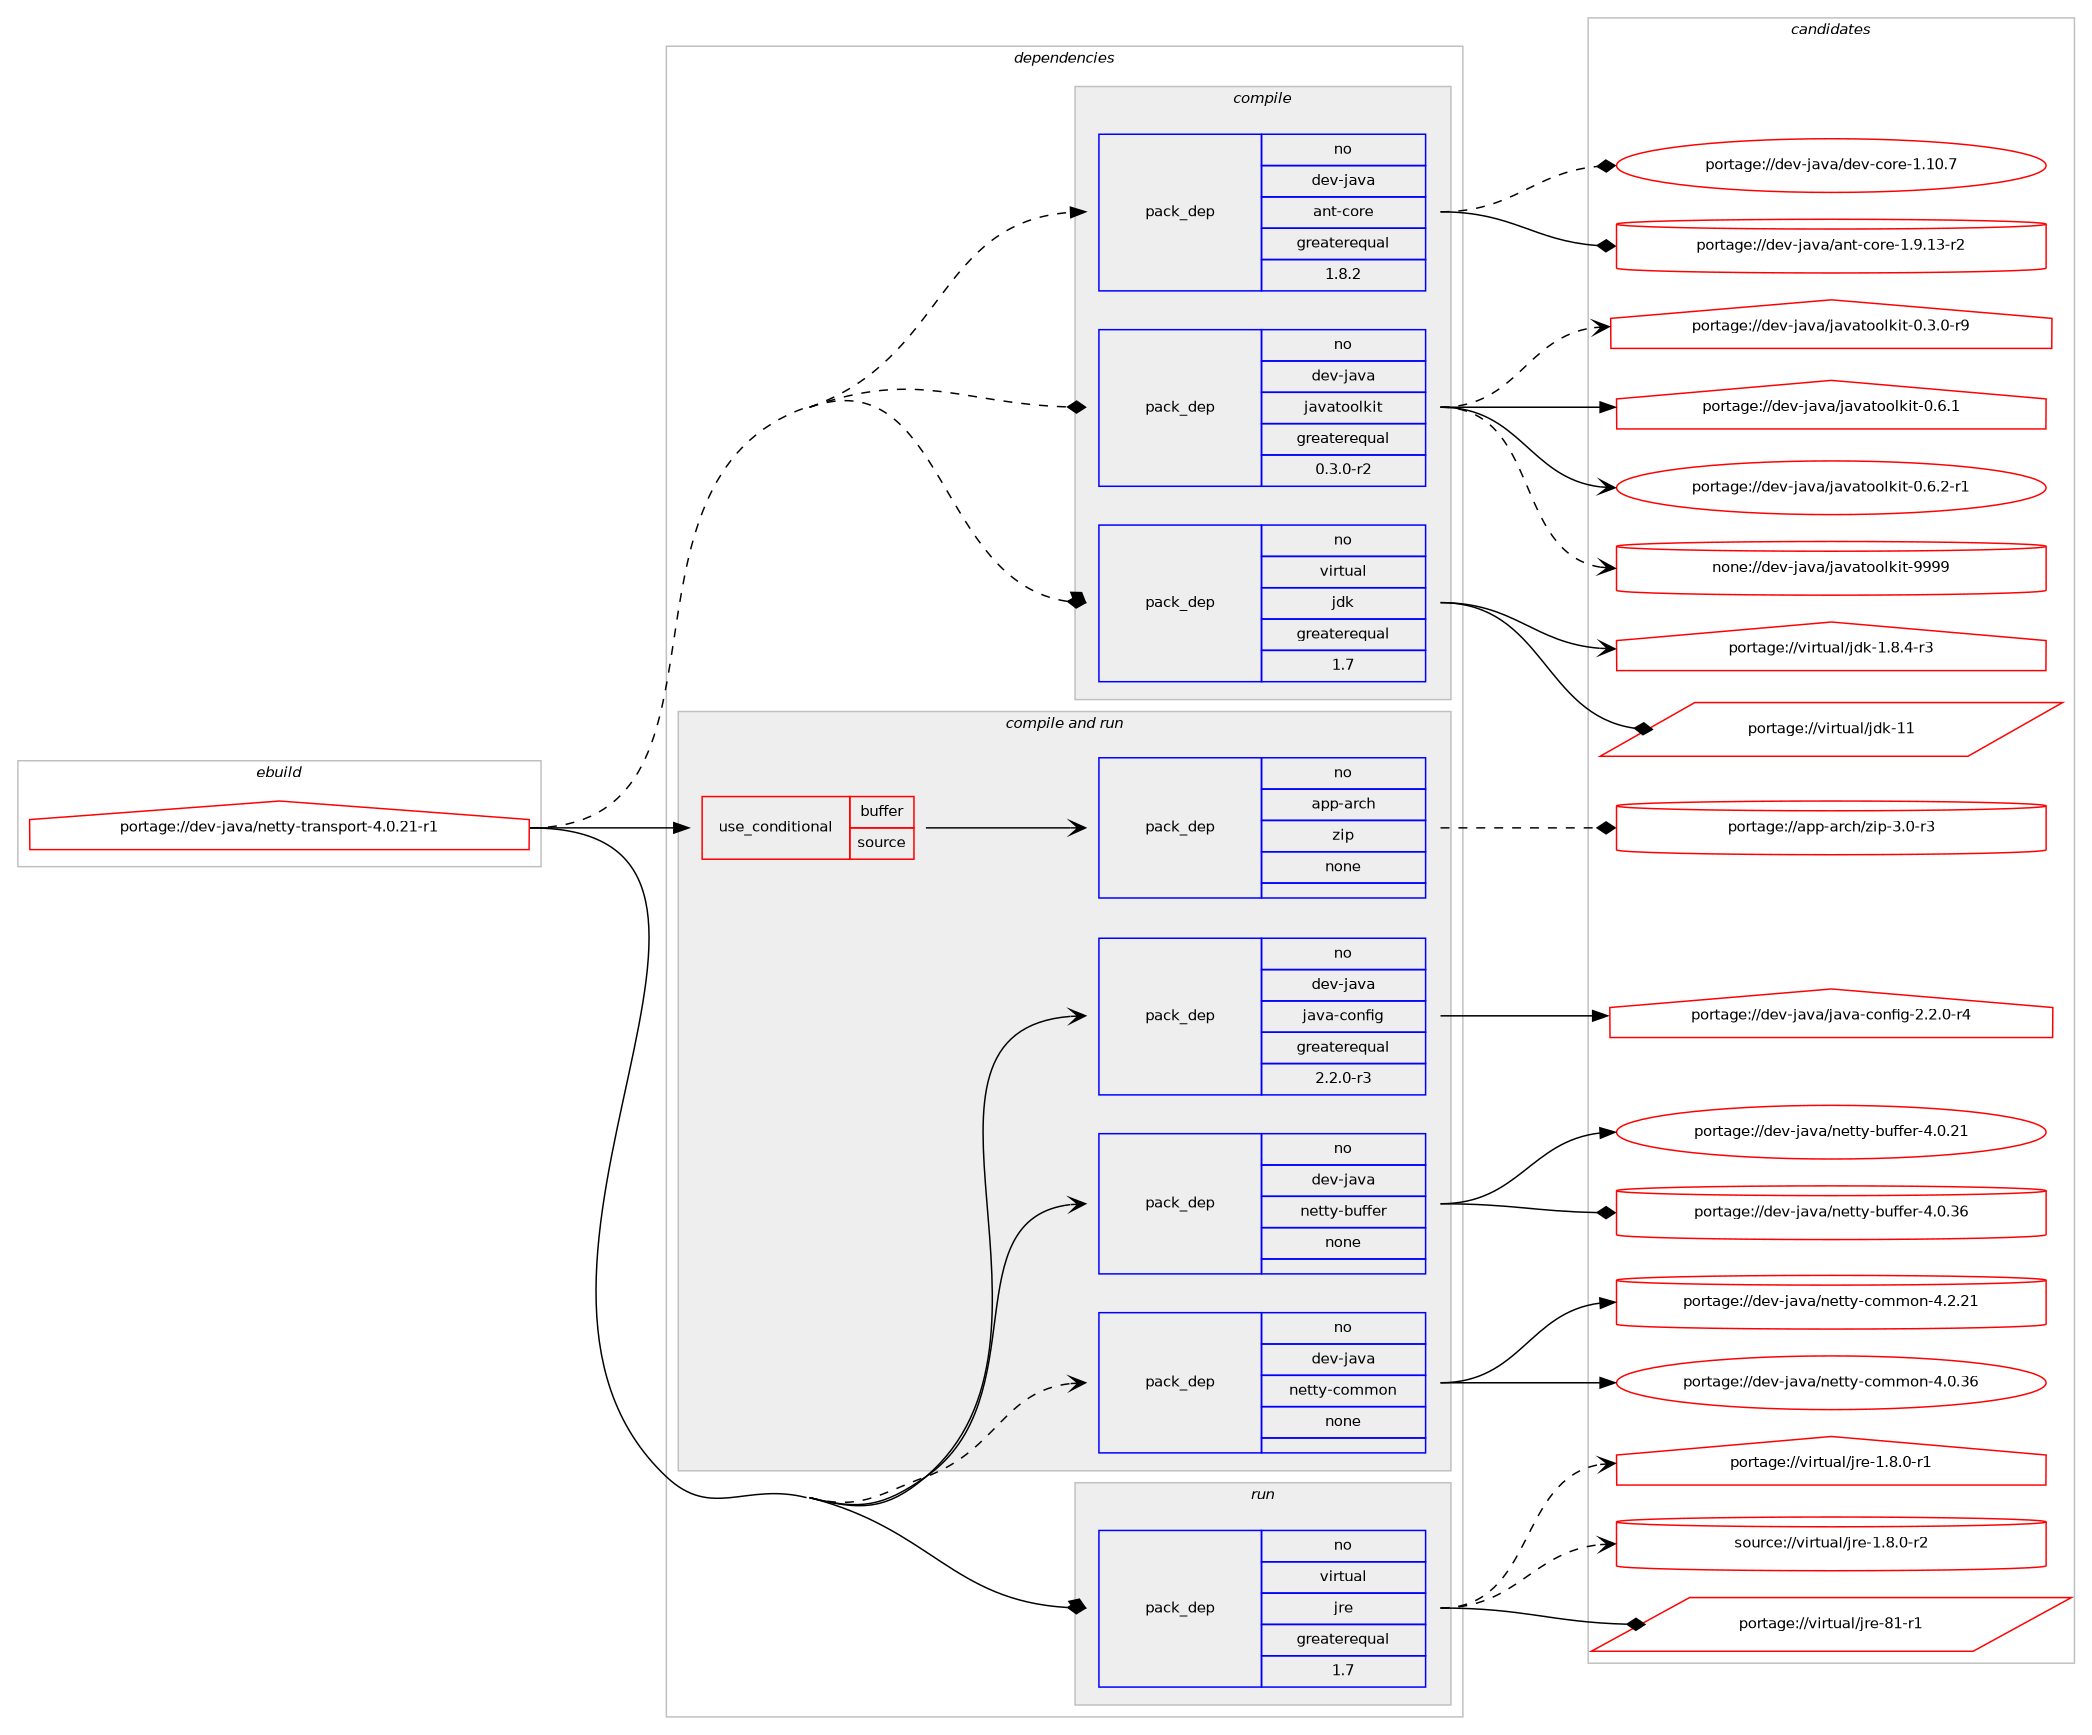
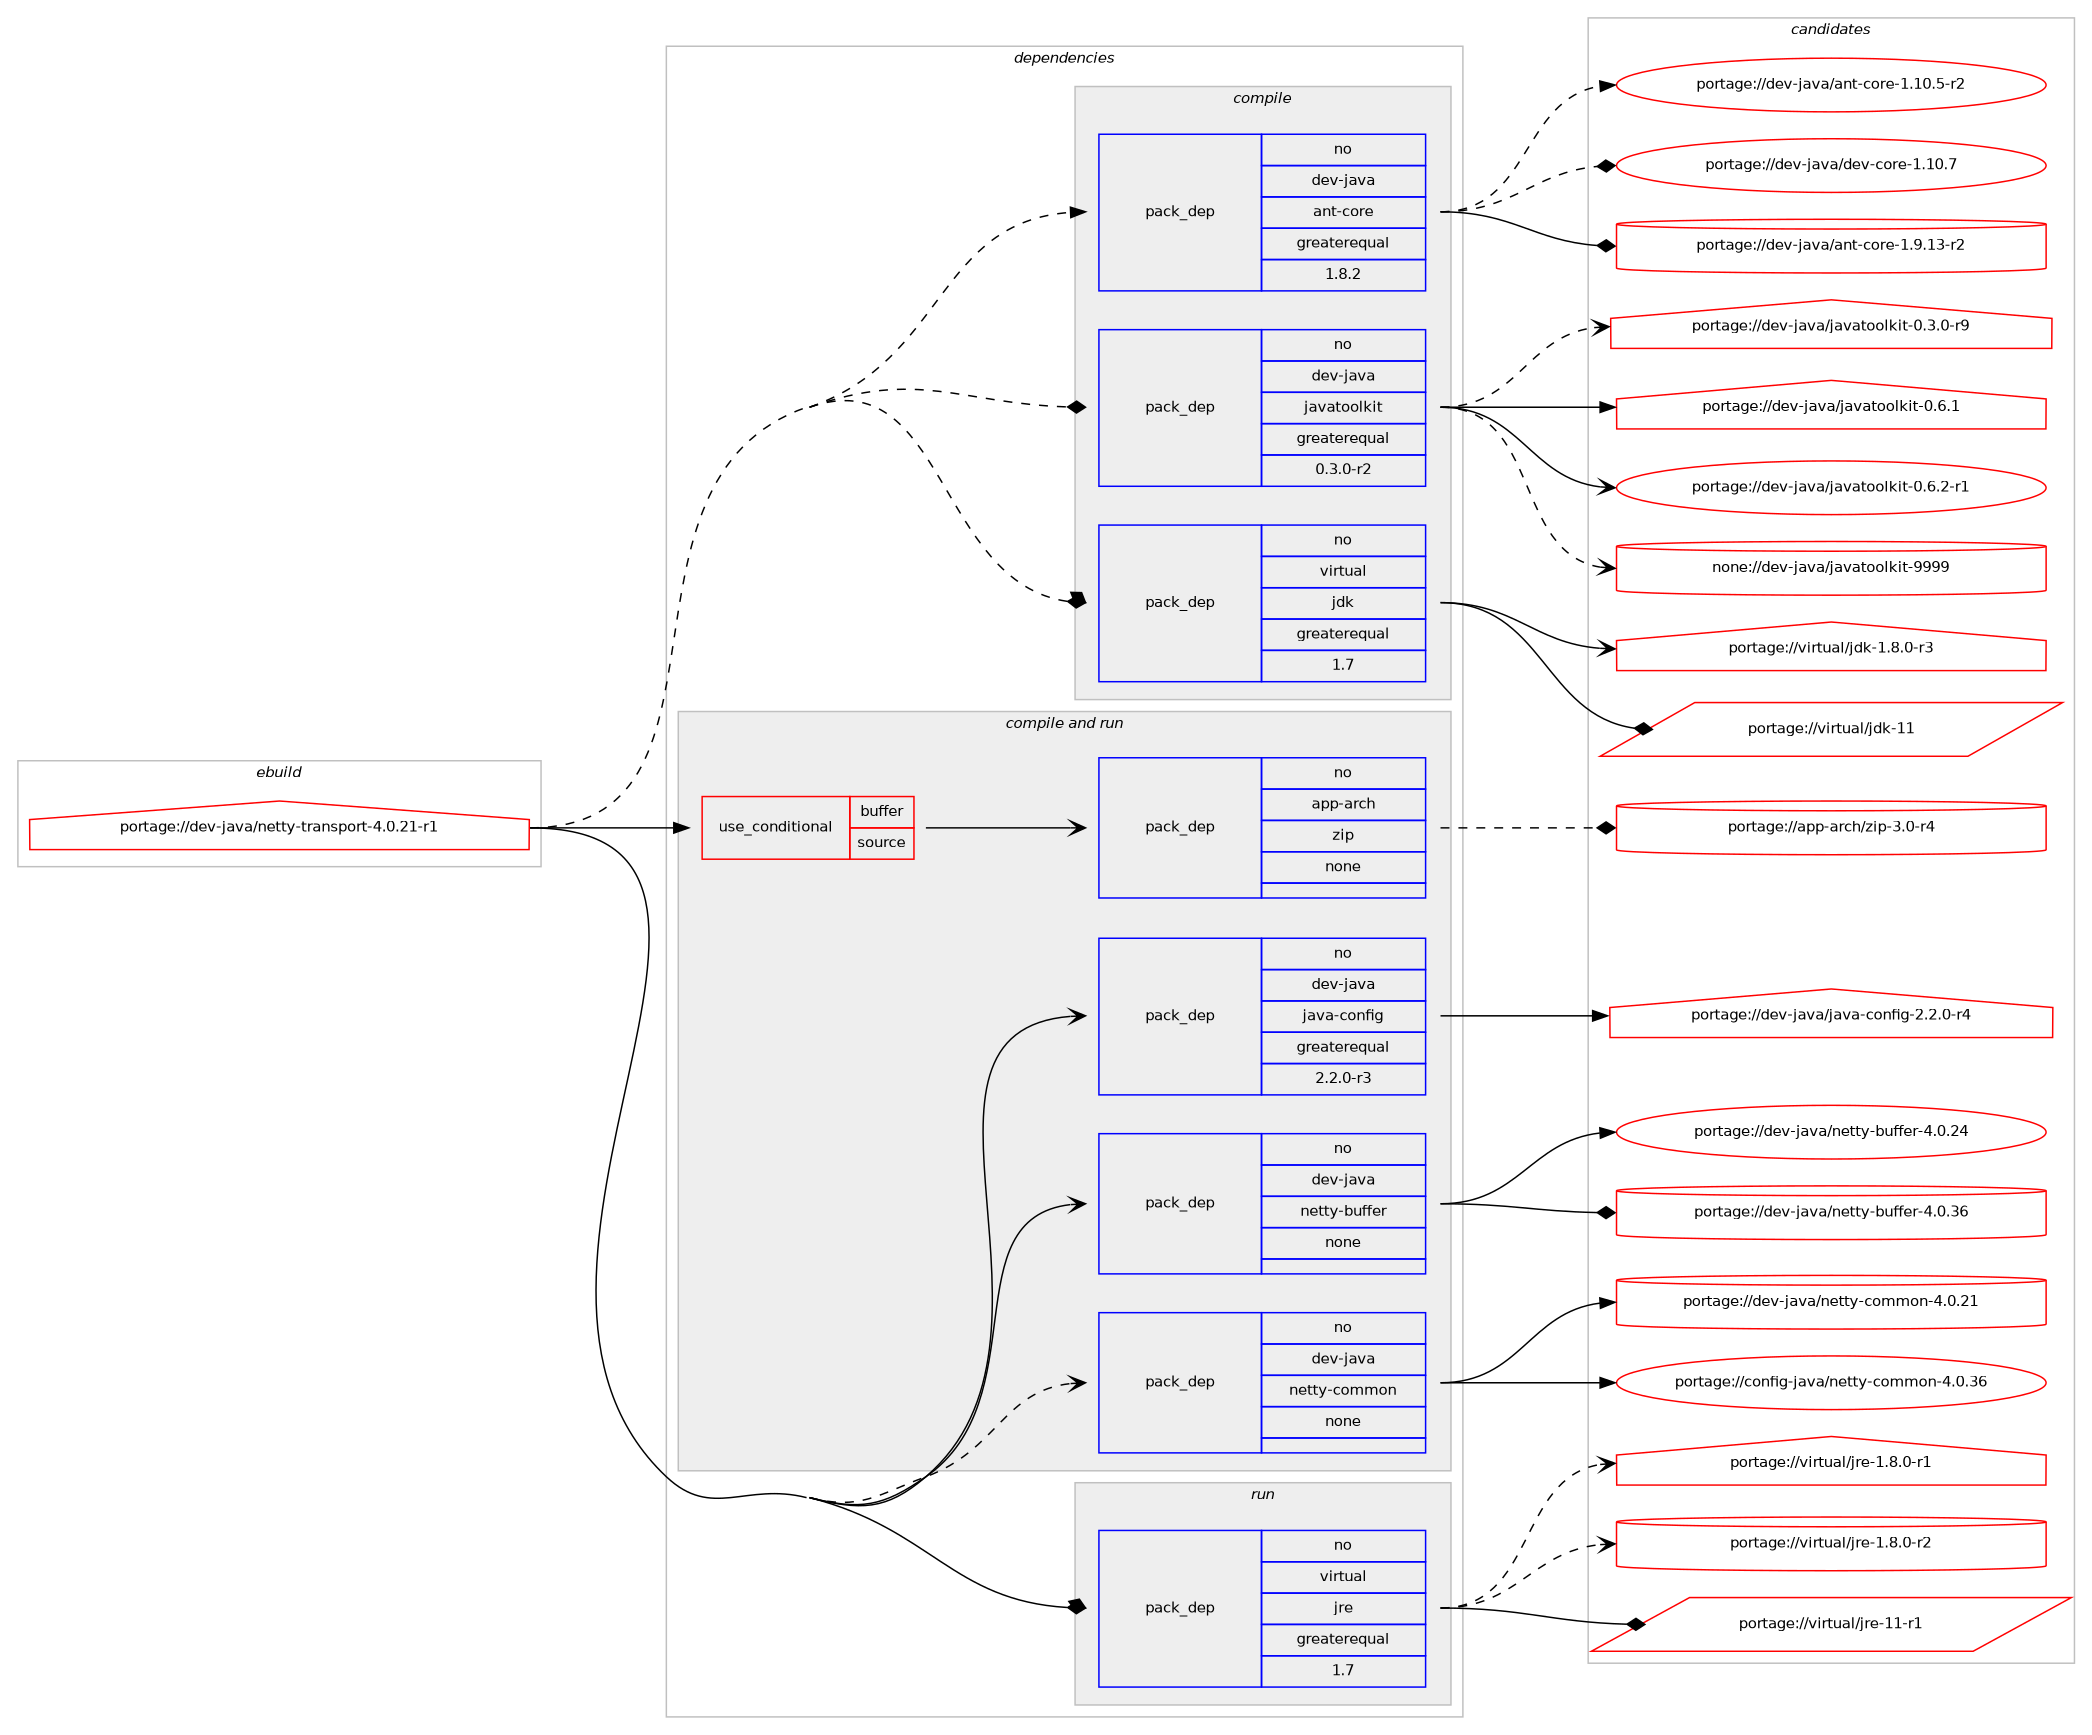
none -> (1831, 85)
(1831, 649) -> (1831, 649)
(1831, 828) -> (1831, 828)
(1831, 1132) -> (1831, 1132)
(1831, 1302) -> (1831, 1302)
(1831, 1383) -> (1831, 1383)
(1831, 1544) -> (1831, 1544)
(1831, 1624) -> (1831, 1624)
